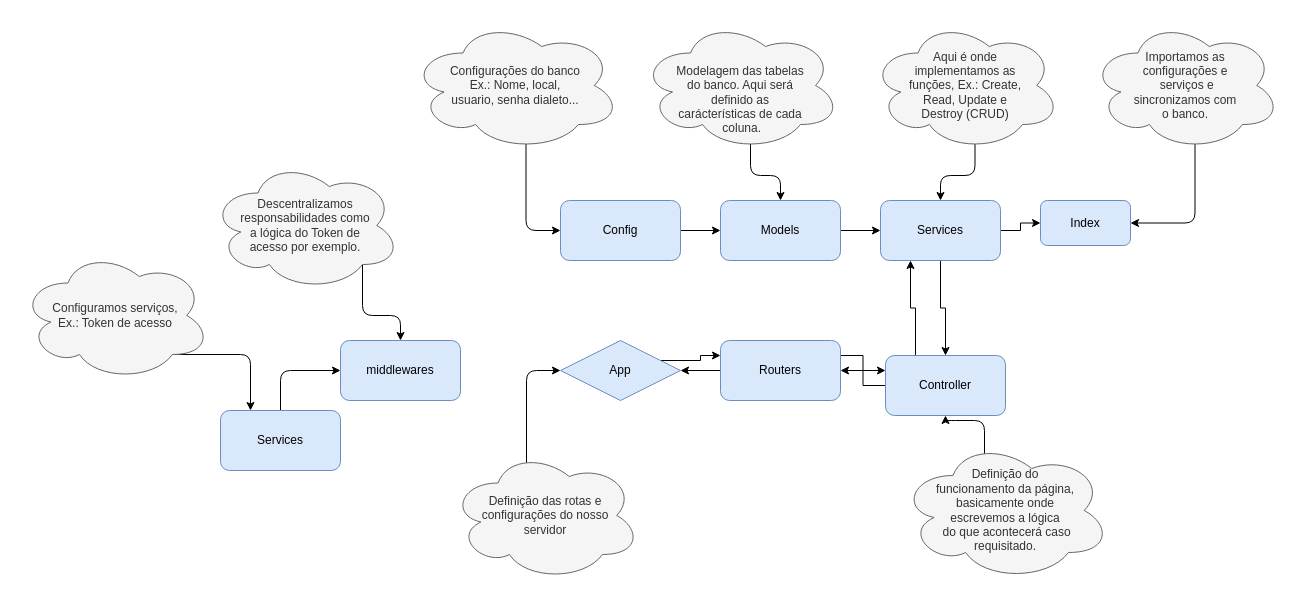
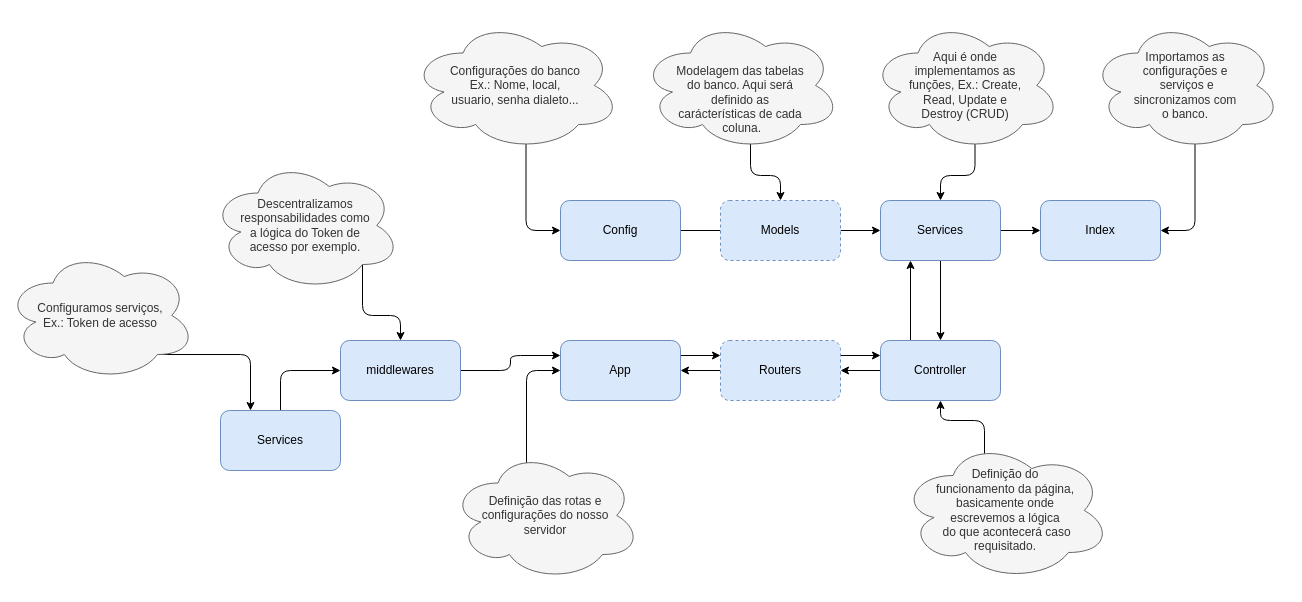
(1086, 223) -> (1101, 231)
(712, 231) -> (716, 231)
(781, 231) -> (781, 231)
(116, 316) -> (101, 316)
none -> (510, 366)
(621, 371) -> (621, 371)
(781, 371) -> (781, 371)
(946, 386) -> (941, 371)
